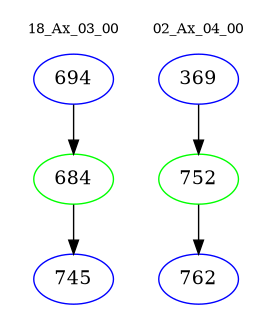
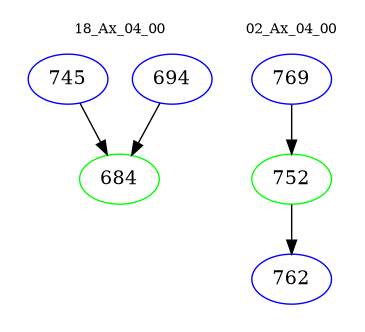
(74, 30) -> (120, 30)
(199, 79) -> (292, 79)
(74, 222) -> (90, 123)
